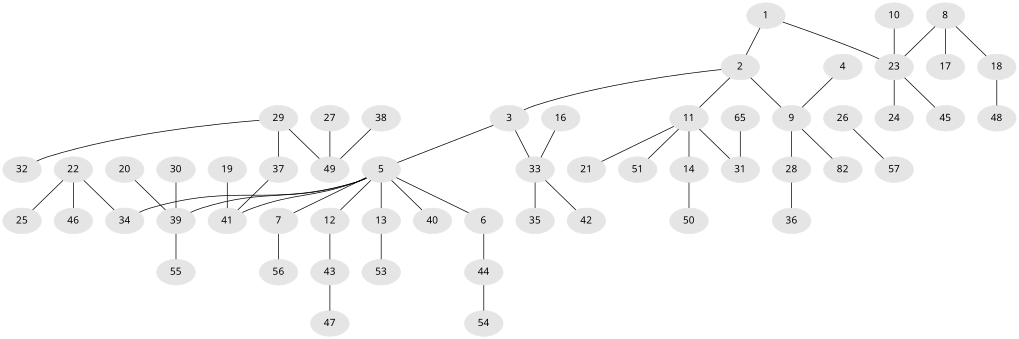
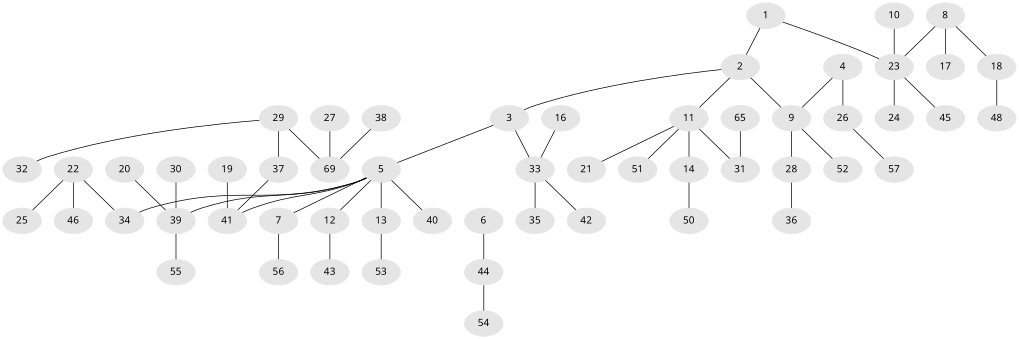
none -> (843, 93)
(330, 170) -> (330, 170)
(843, 170) -> (843, 170)
(432, 195) -> none
(330, 323) -> none
